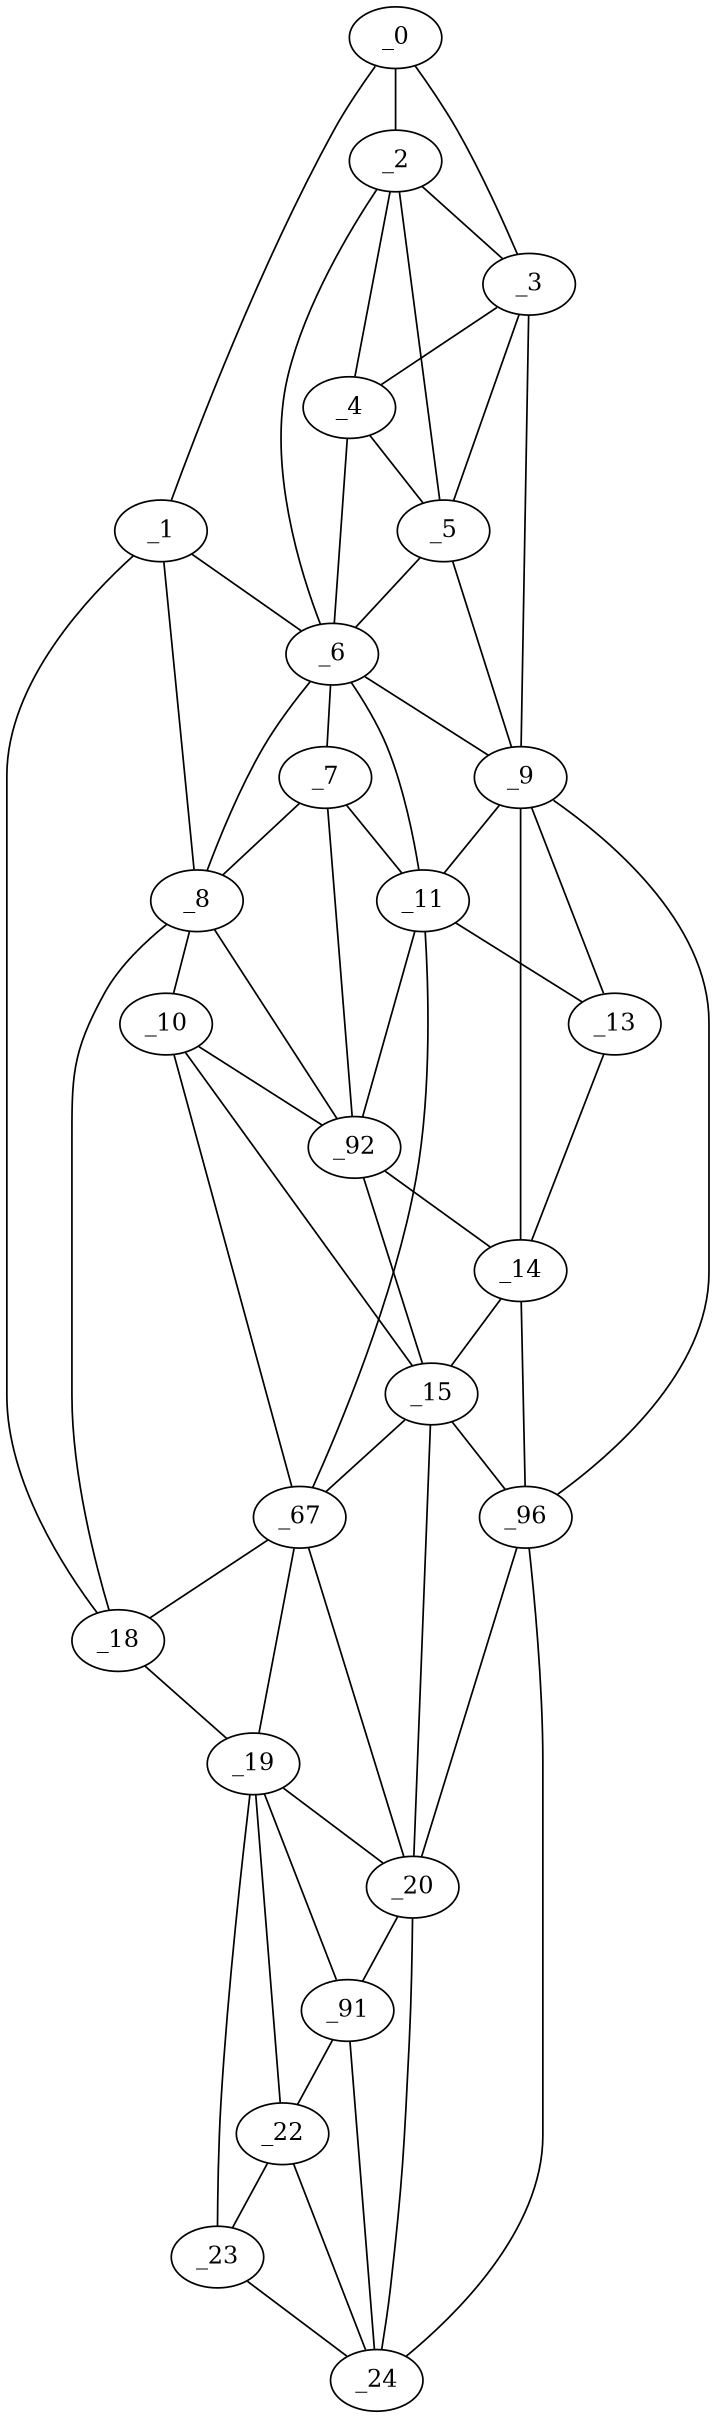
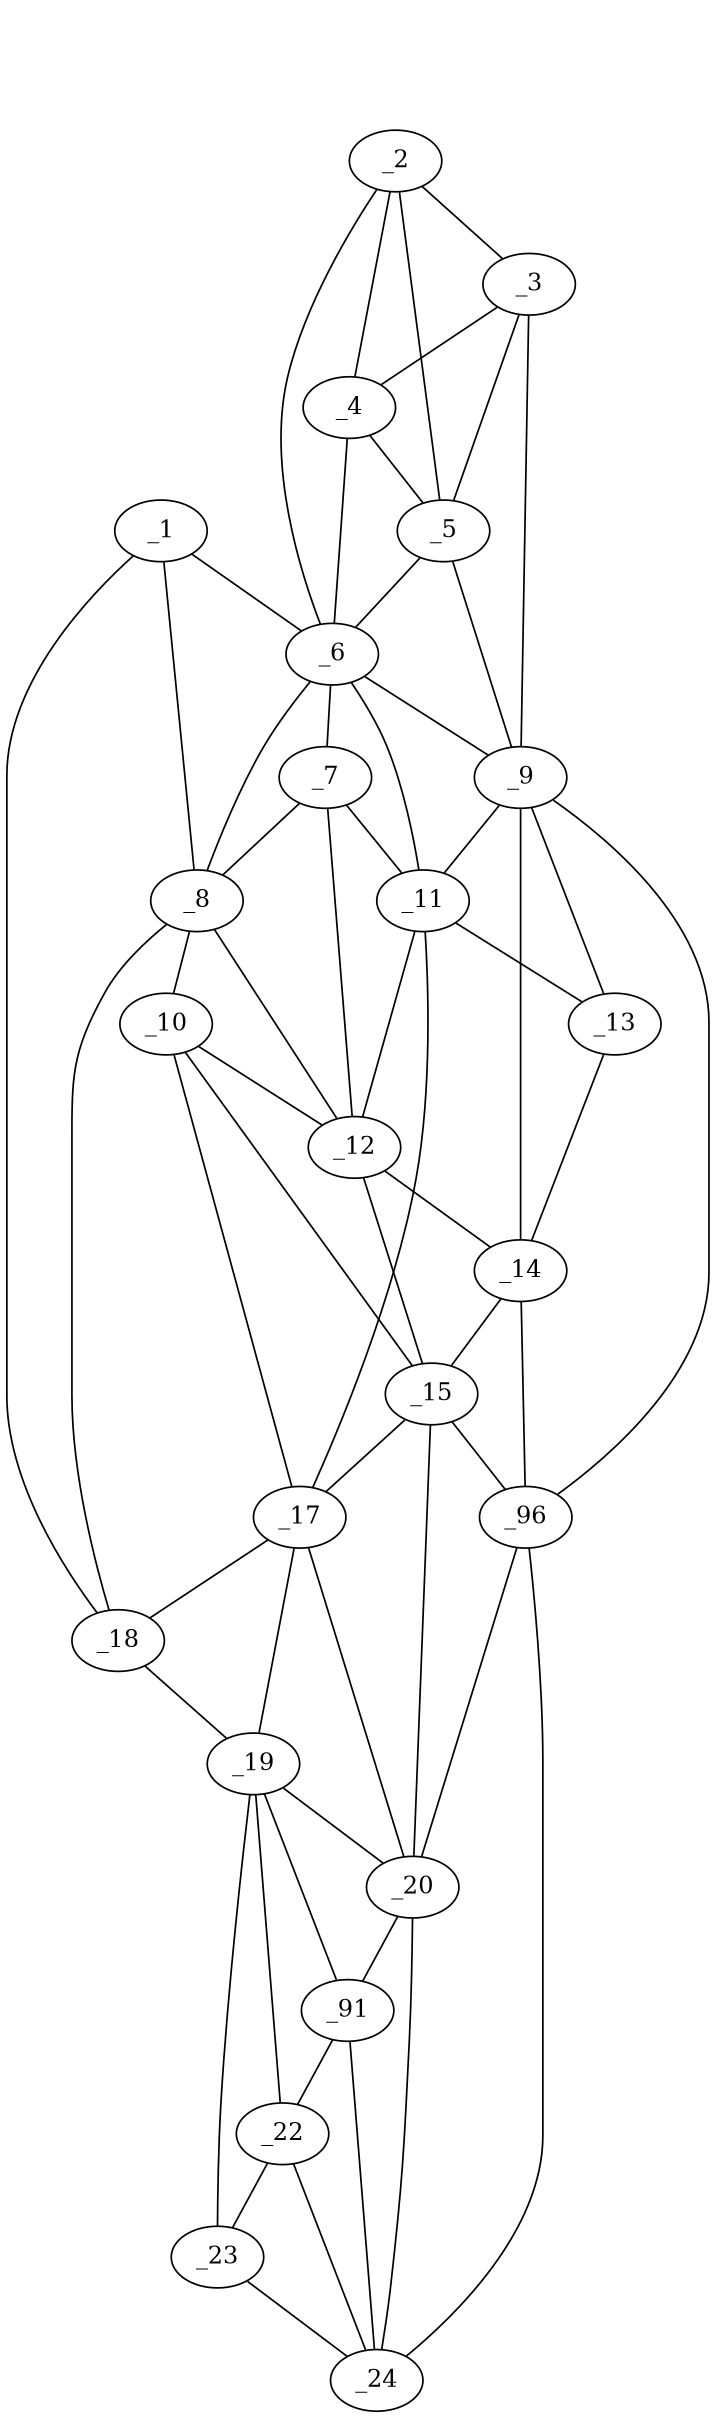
(396, 38) -> none
(354, 1147) -> (354, 1147)
(300, 1517) -> (300, 1517)
